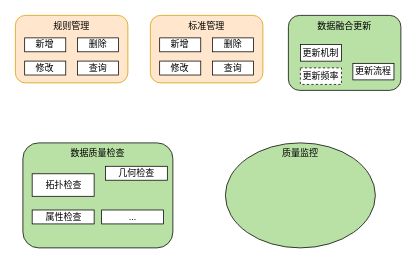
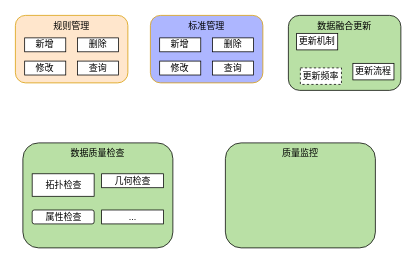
(207, 49) -> (207, 49)
(321, 53) -> (317, 42)
(136, 173) -> (133, 181)
(300, 195) -> (300, 195)
(63, 217) -> (63, 217)
